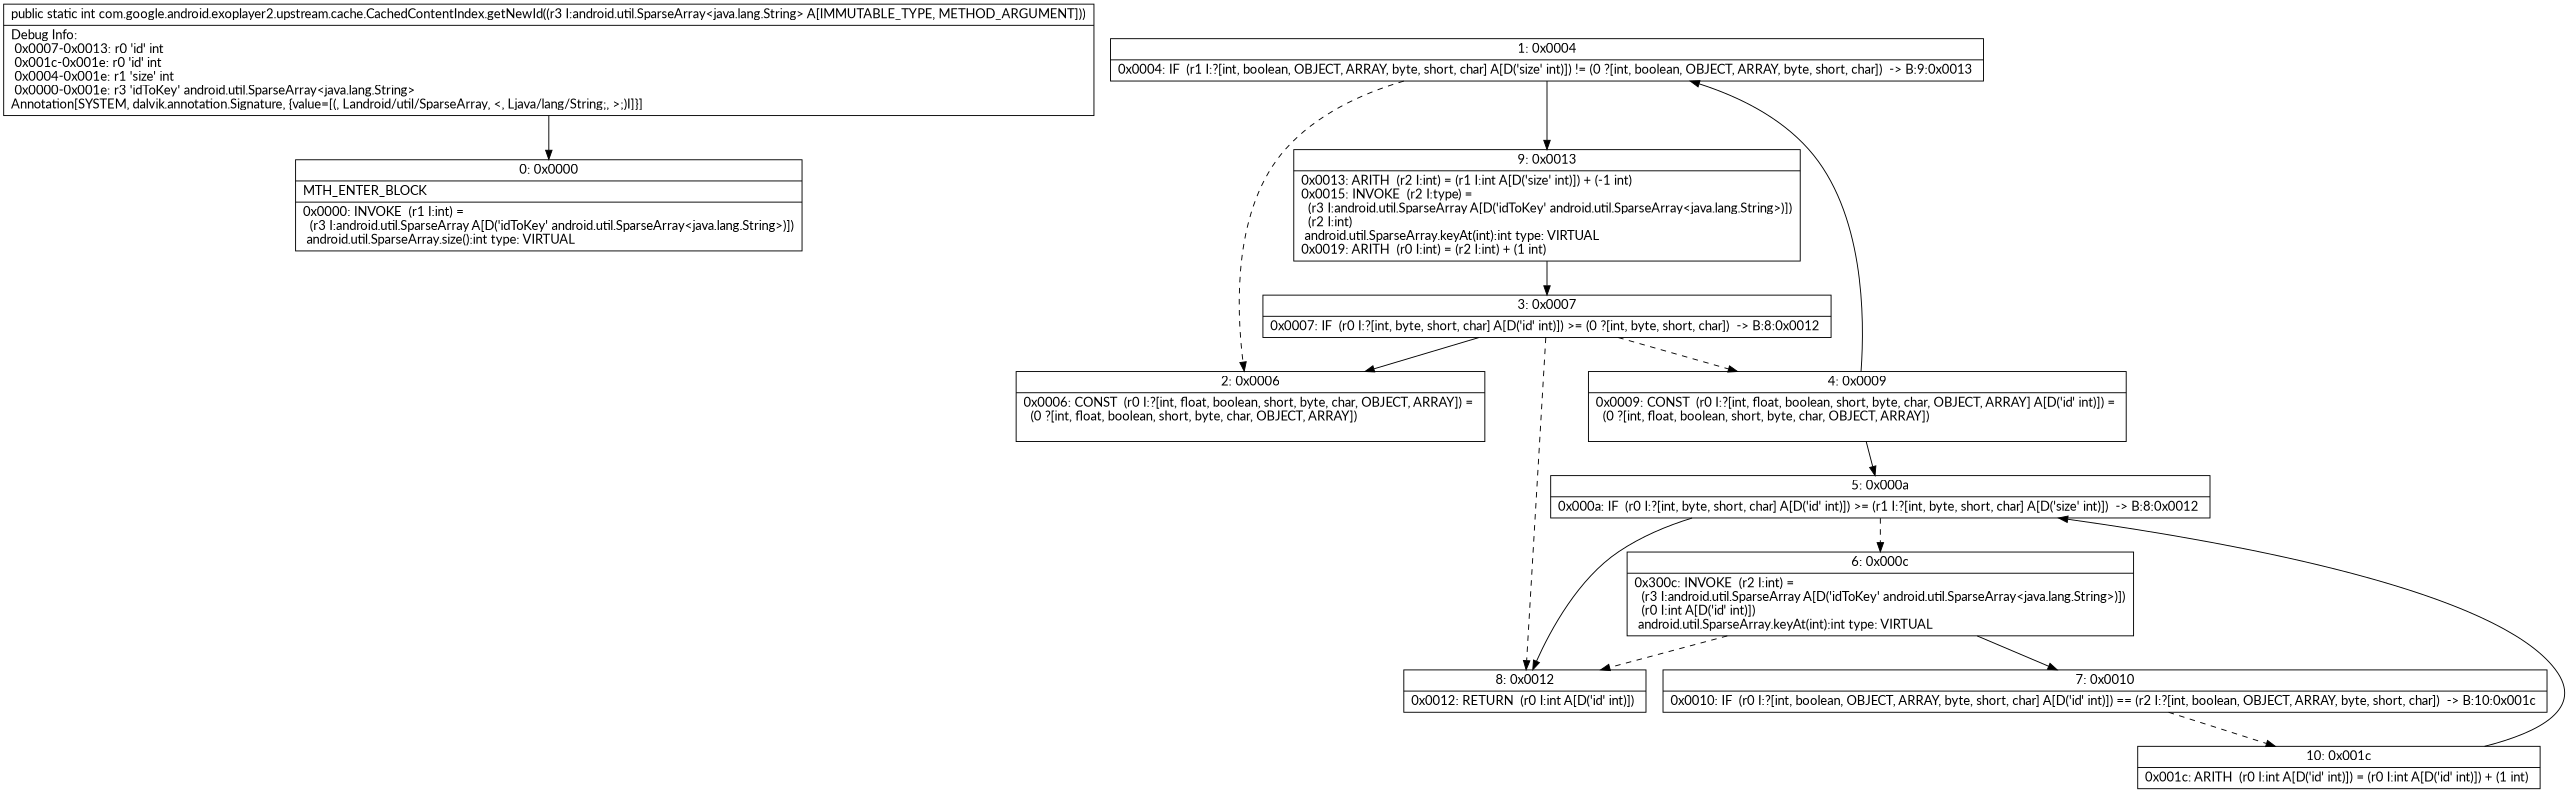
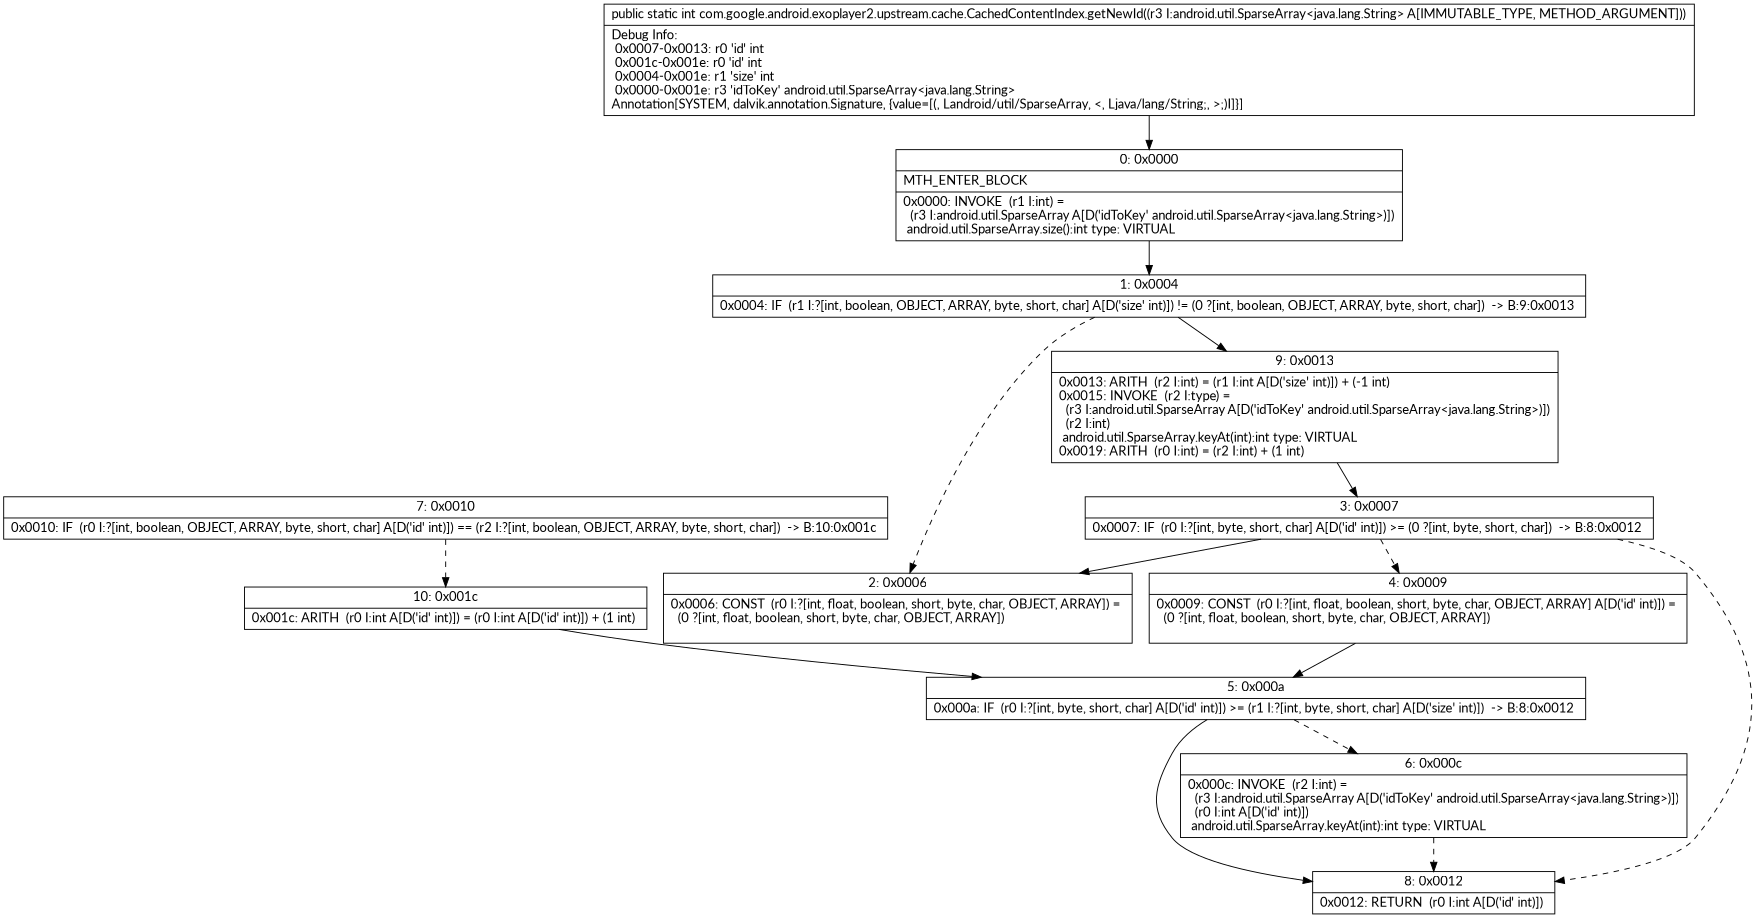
(1836, 194) -> (1149, 253)
(1716, 583) -> (1270, 785)
(2013, 651) -> none
